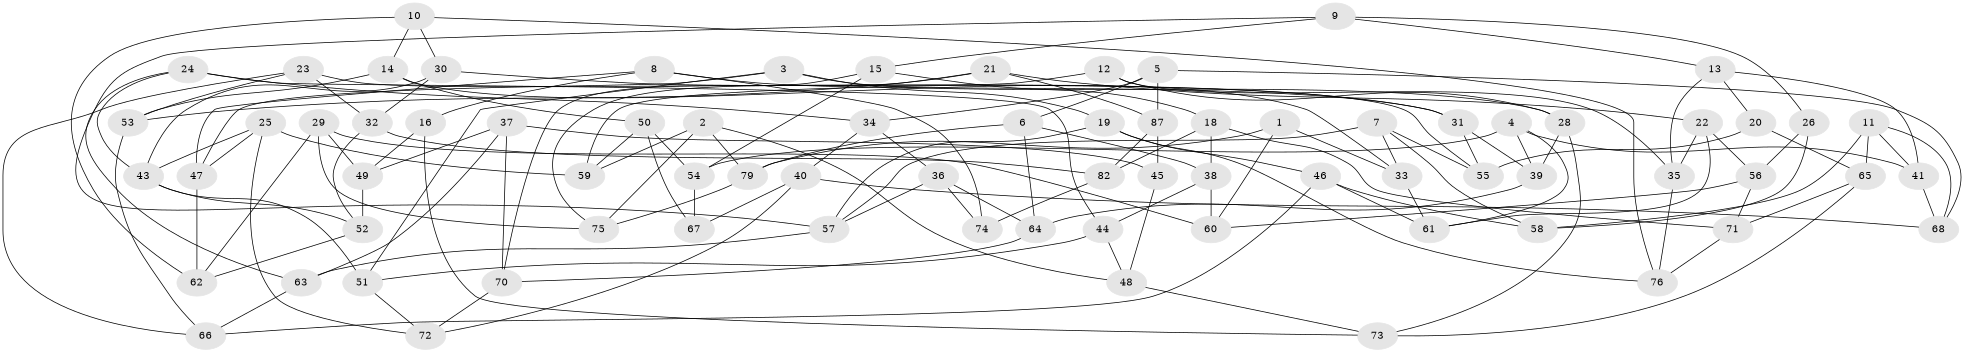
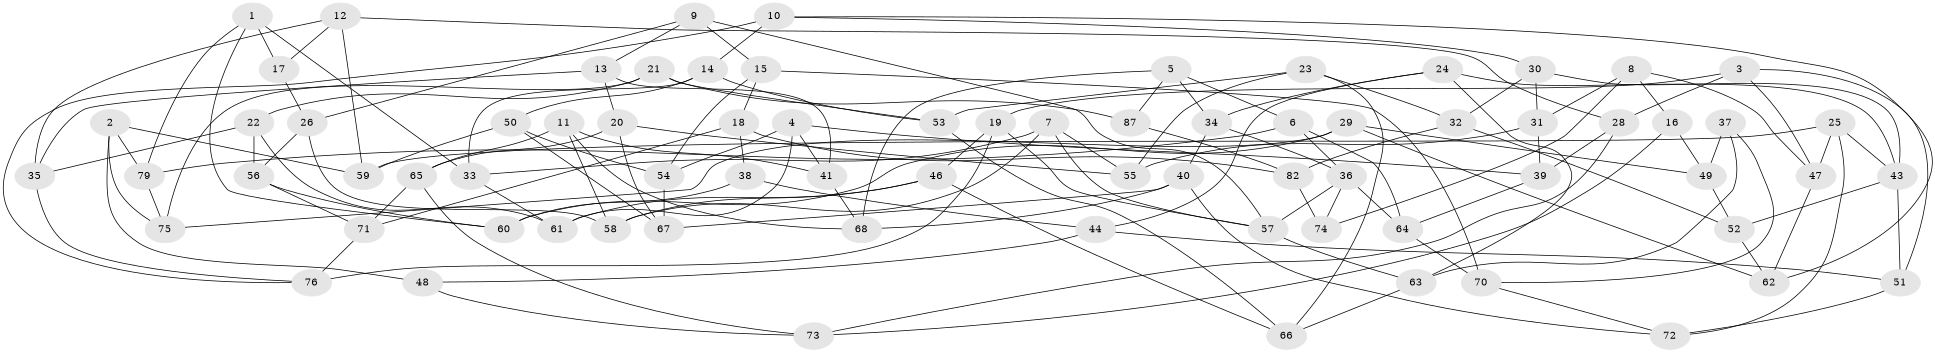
none -> (279, 70)
(1119, 146) -> (1320, 149)
(1158, 176) -> none
none -> (633, 179)
